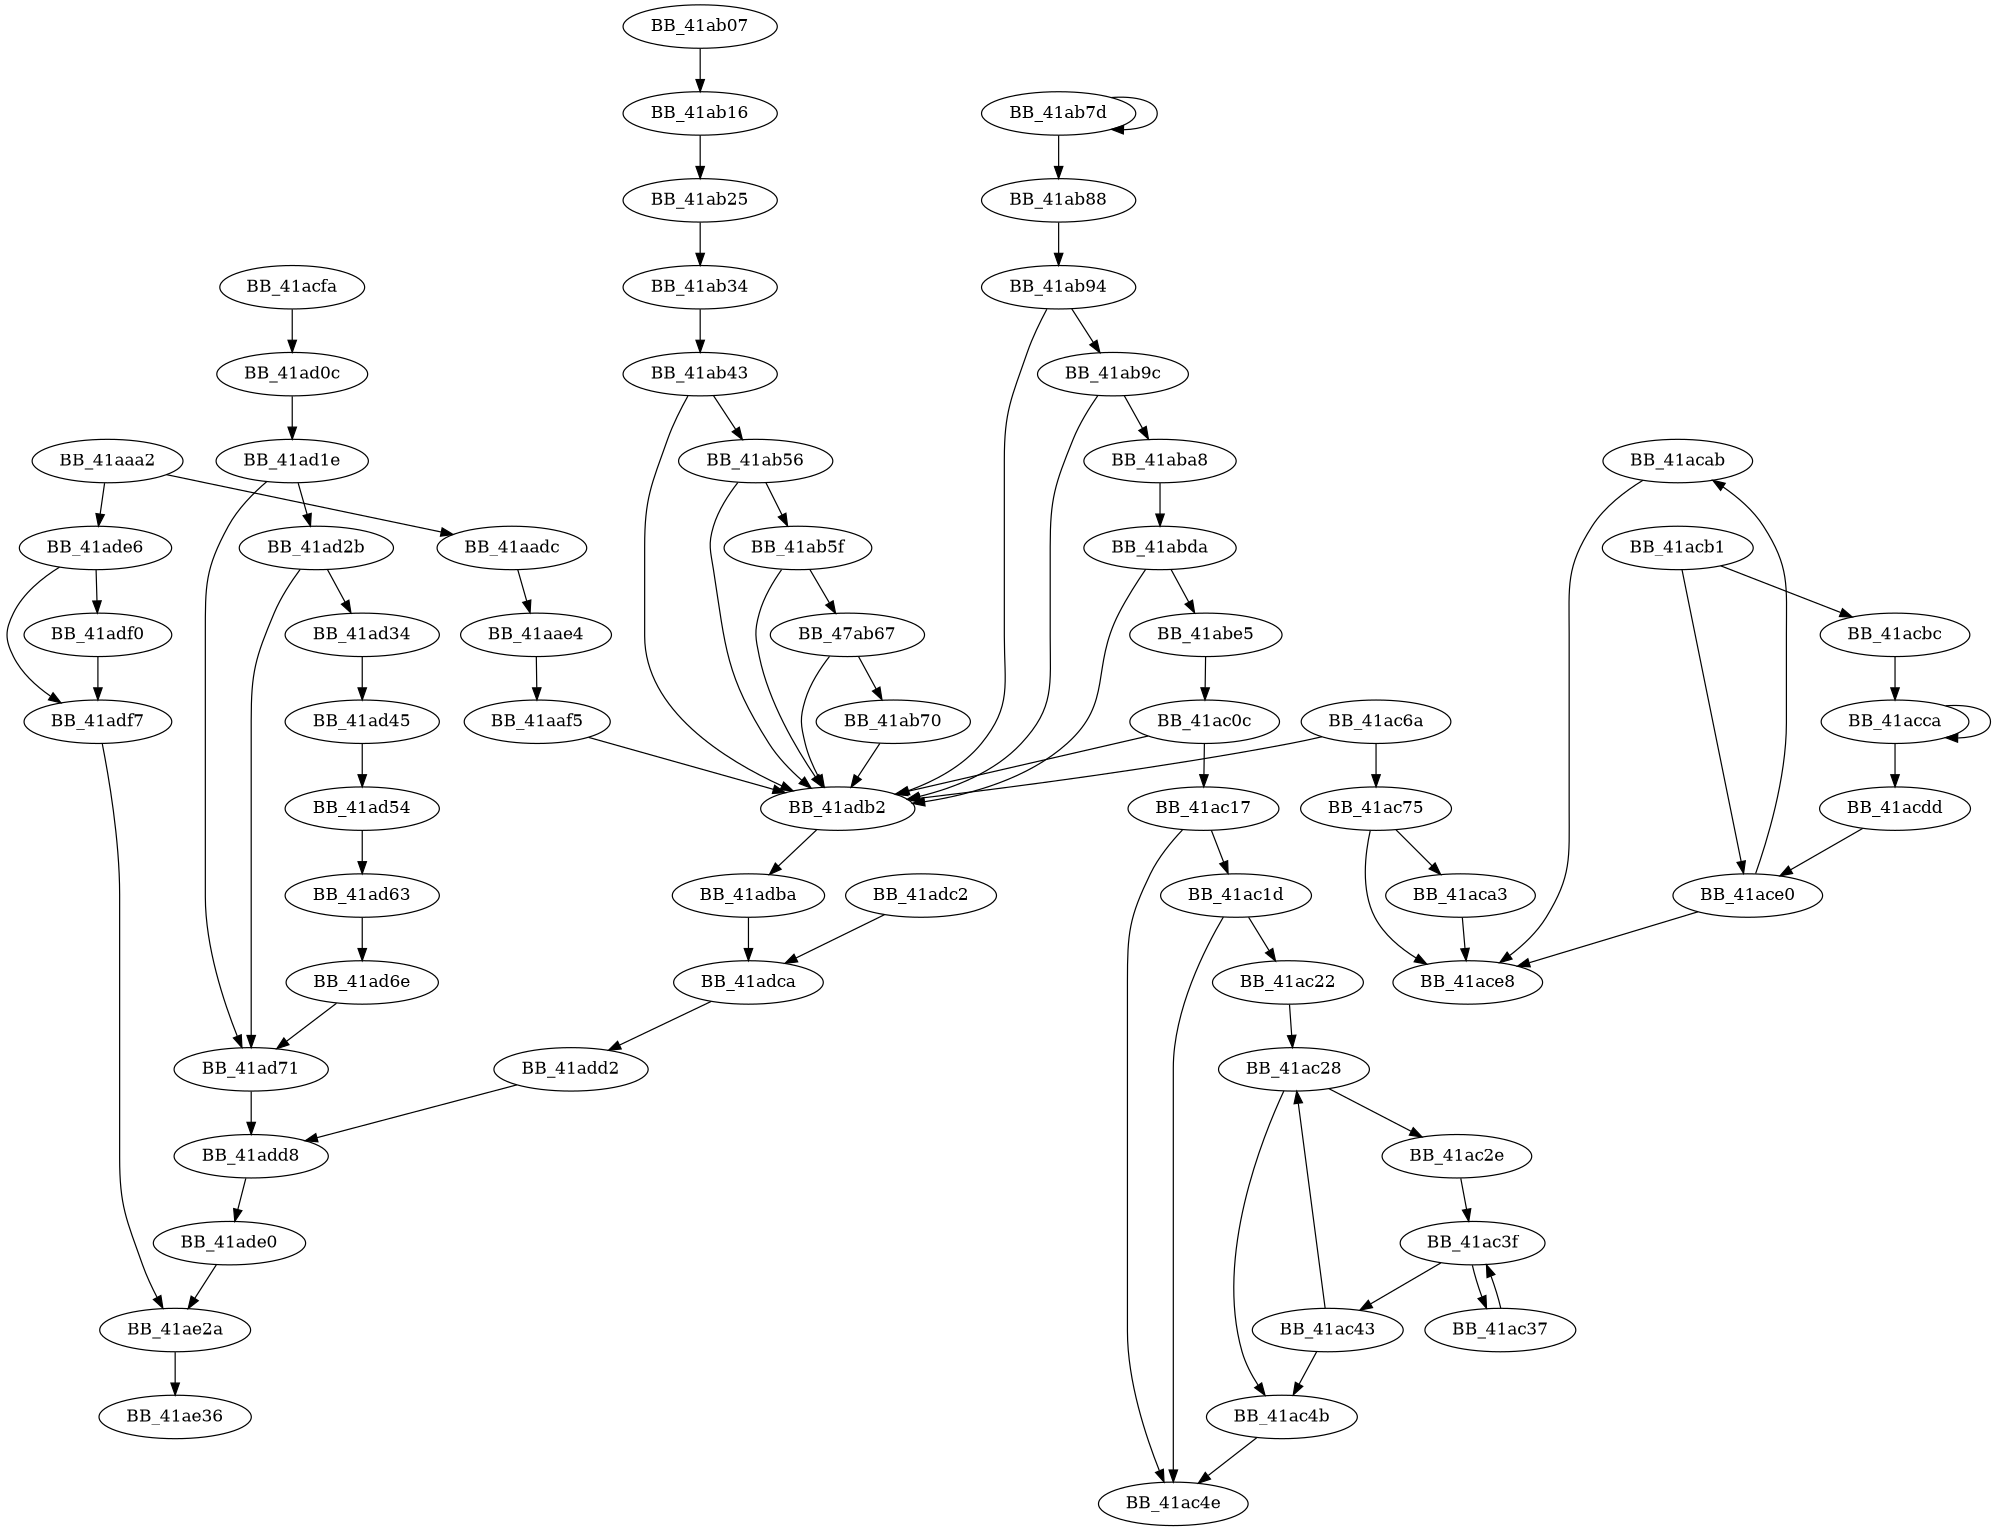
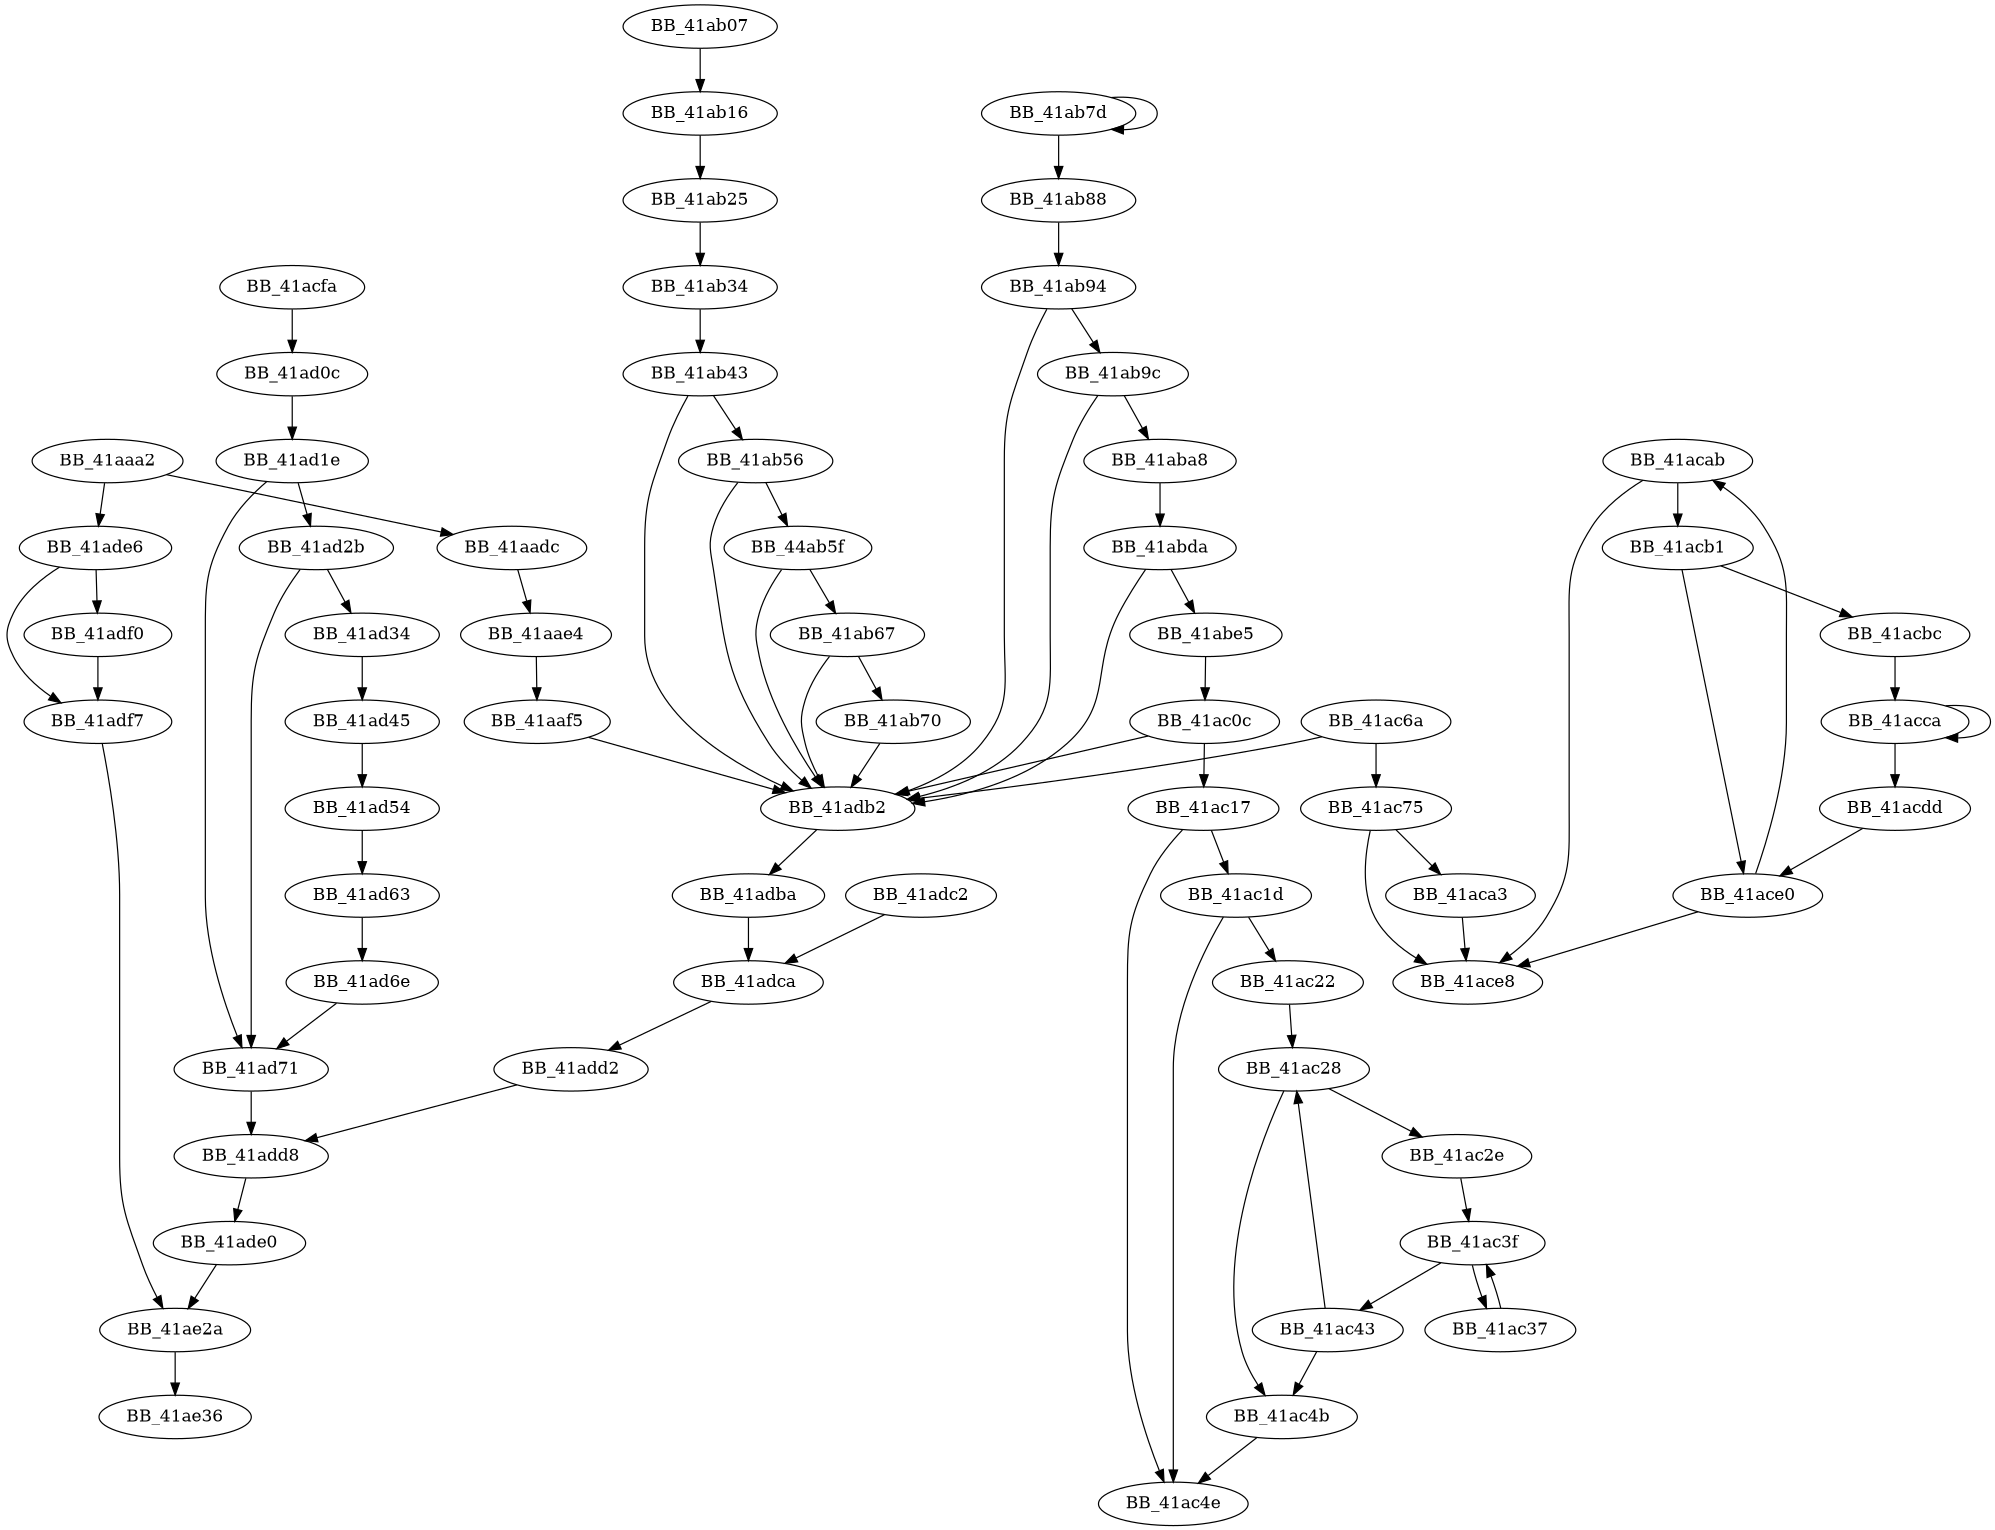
none -> (1678, 499)
(798, 548) -> (798, 548)
(847, 635) -> (847, 635)
